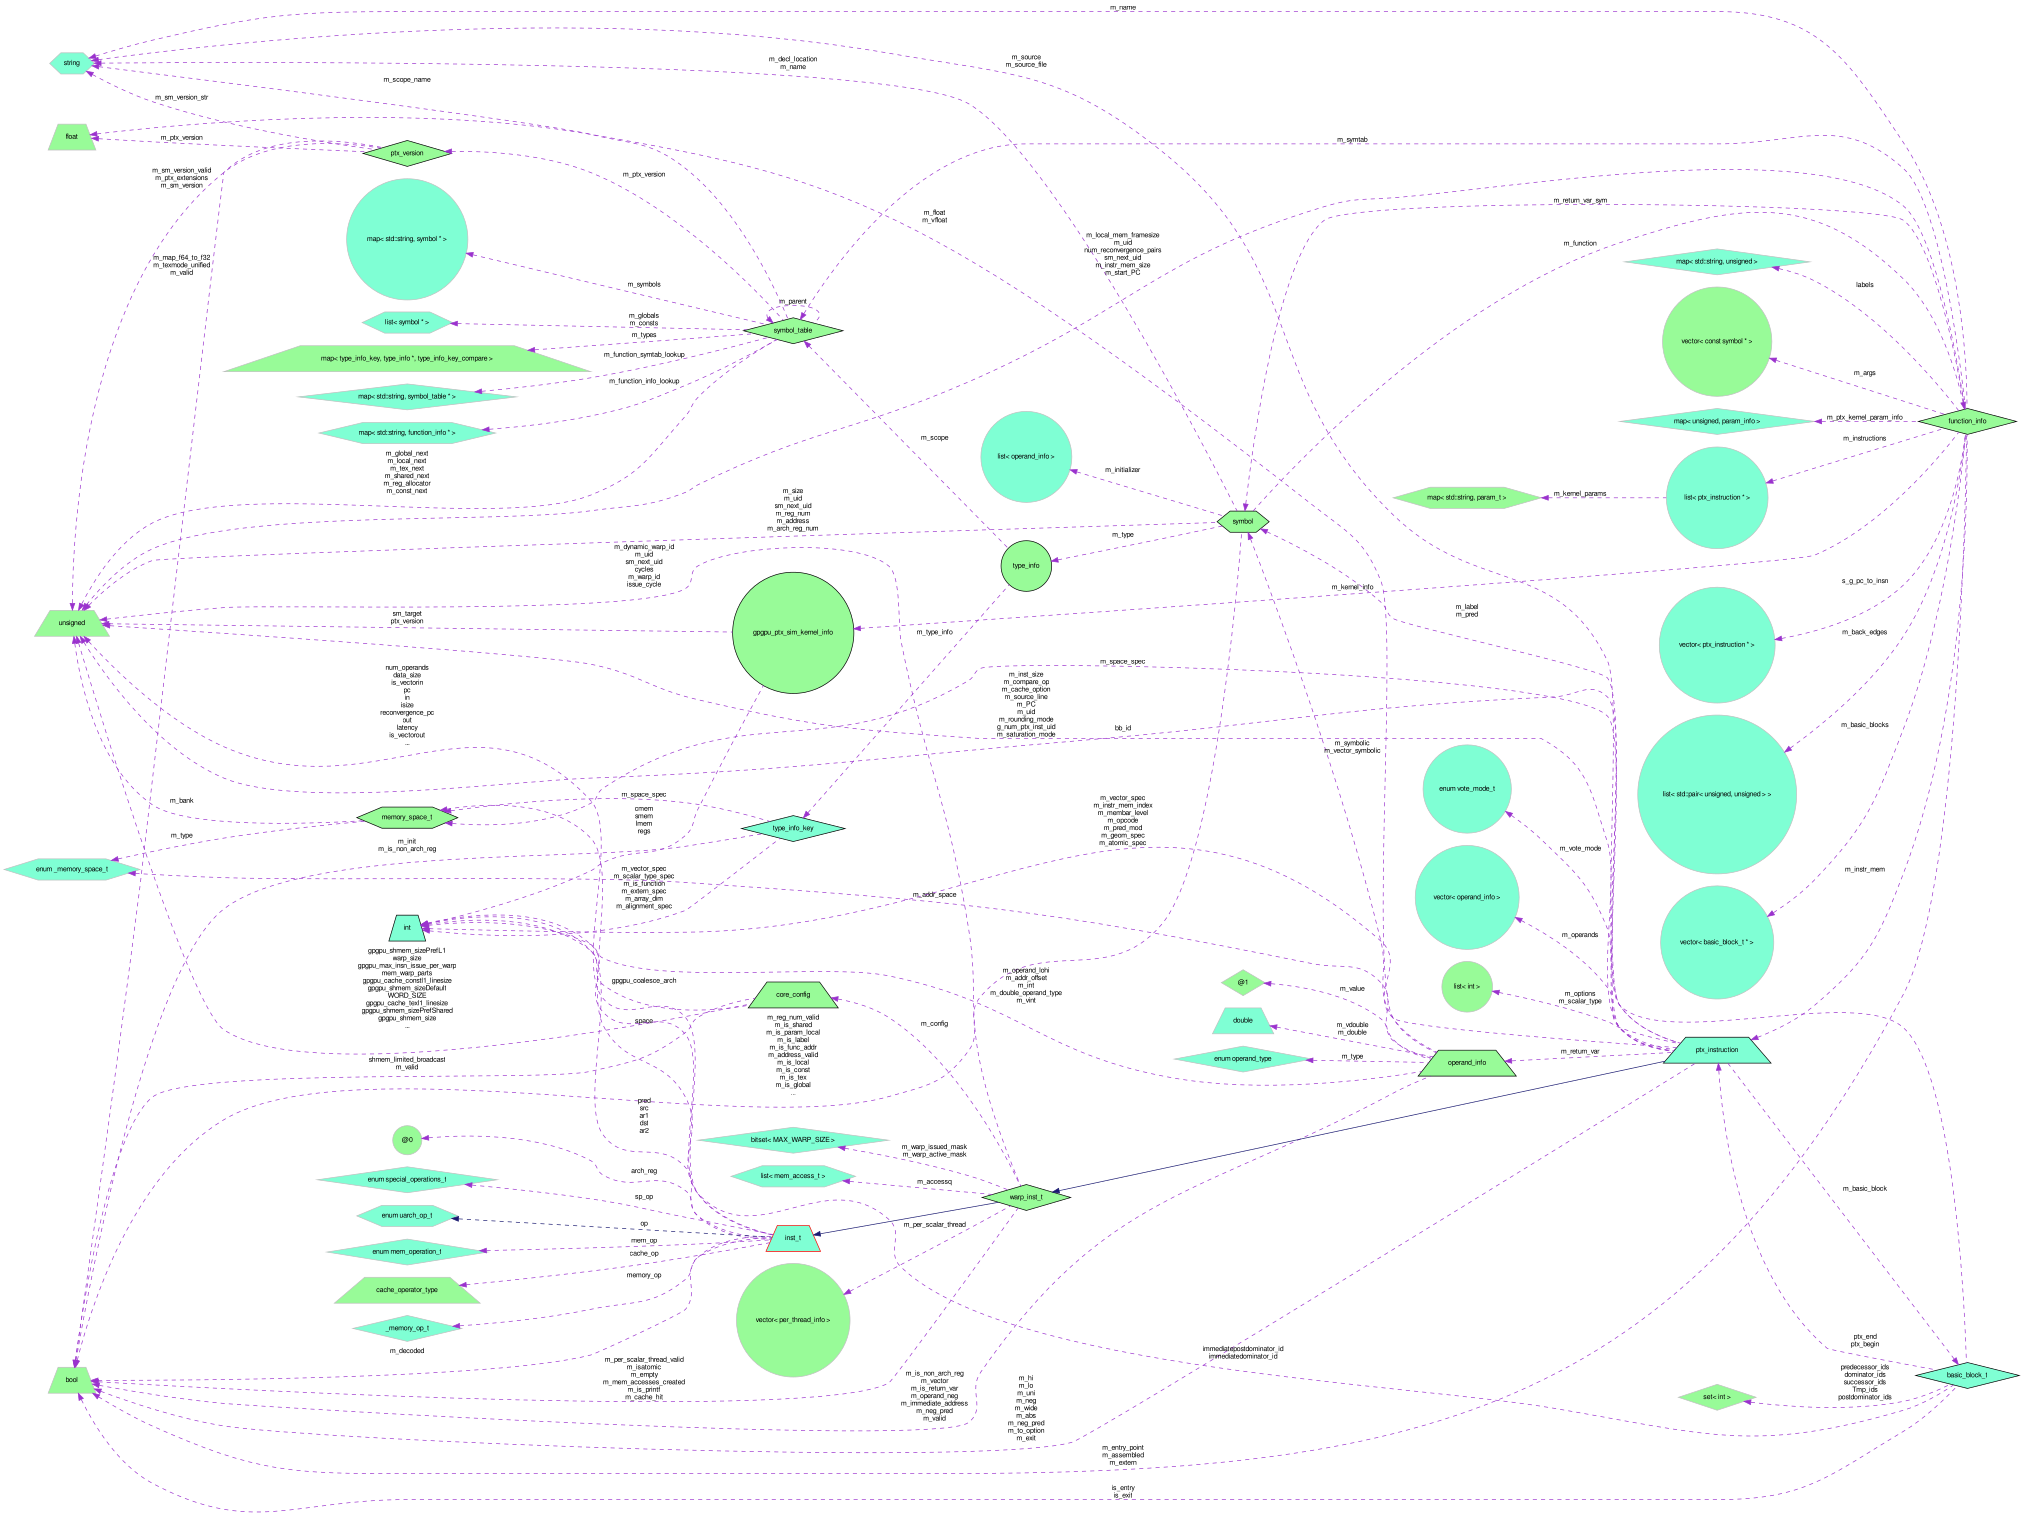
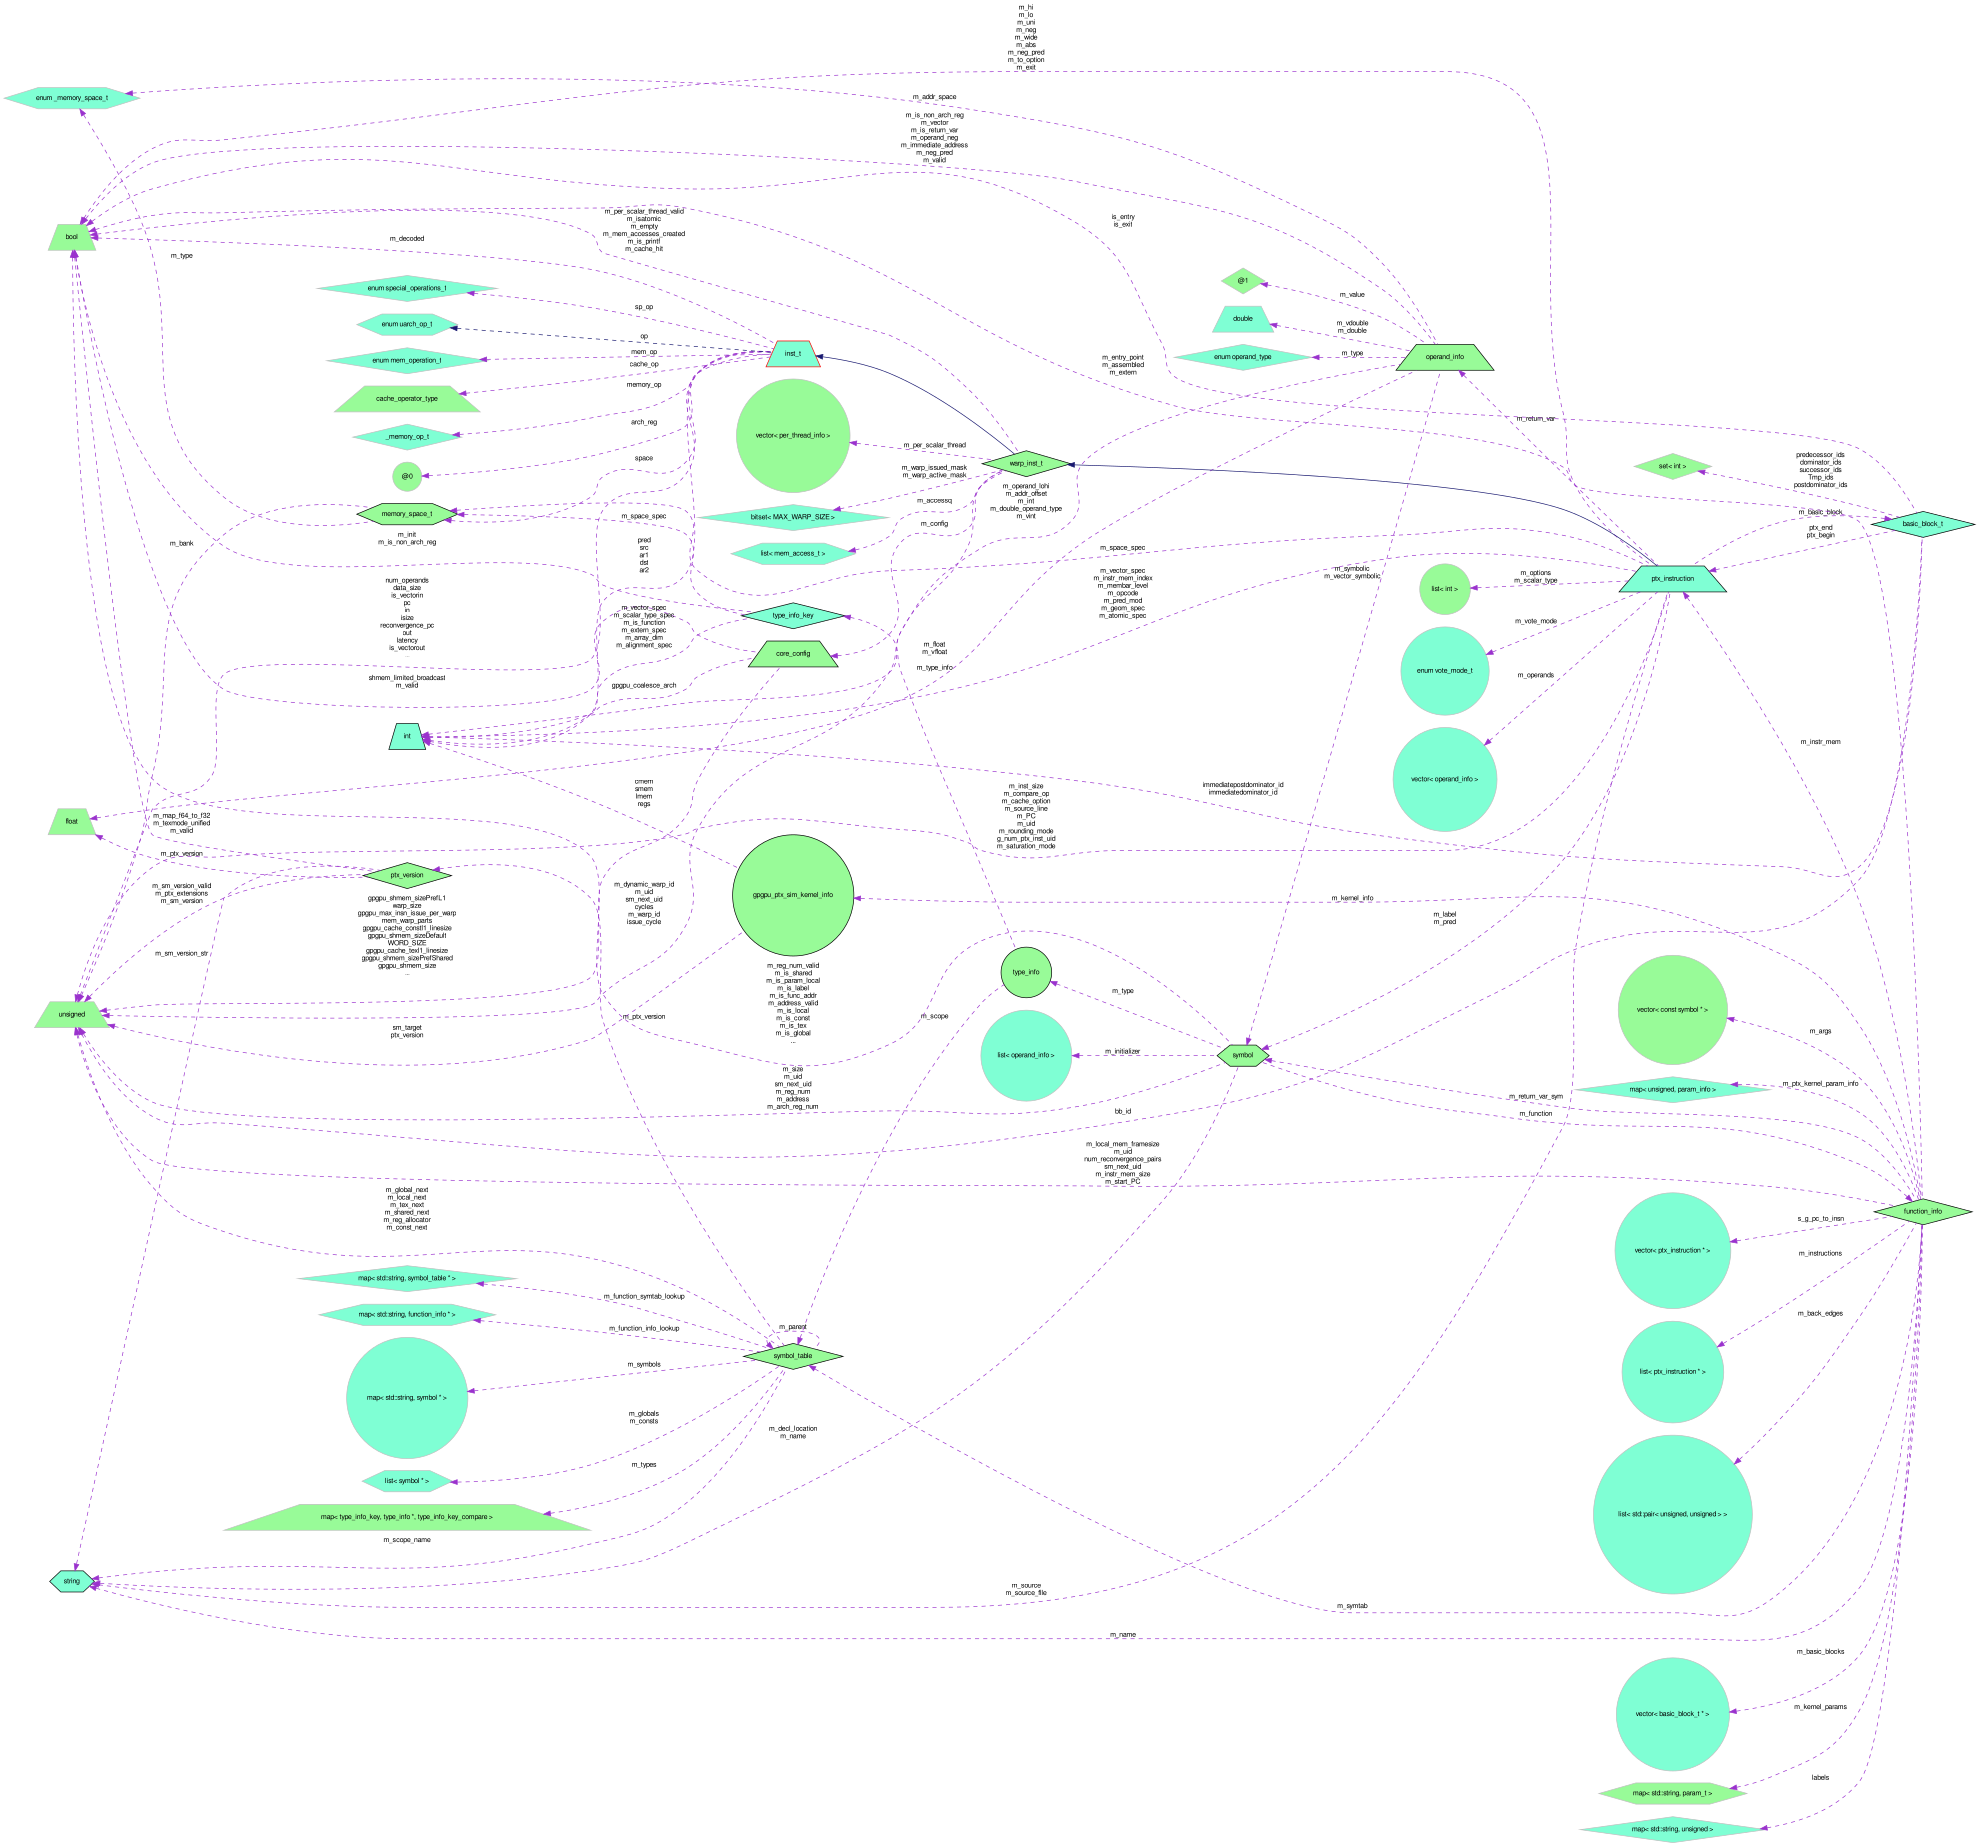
(72, 63) -> (72, 1581)
(1607, 498) -> (1886, 1624)
